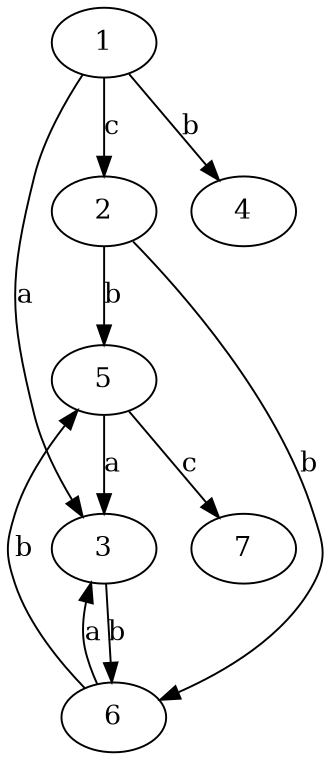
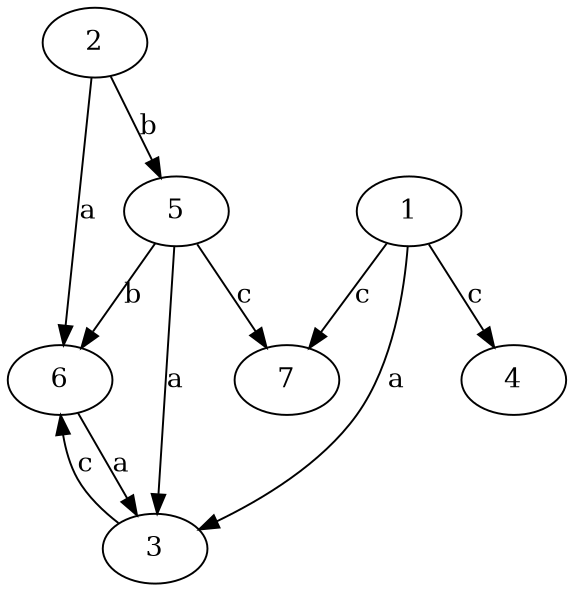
(104, 117) -> (354, 288)
(191, 127) -> (475, 296)
(310, 464) -> (88, 211)
(9, 561) -> (124, 288)
(118, 633) -> (85, 464)
